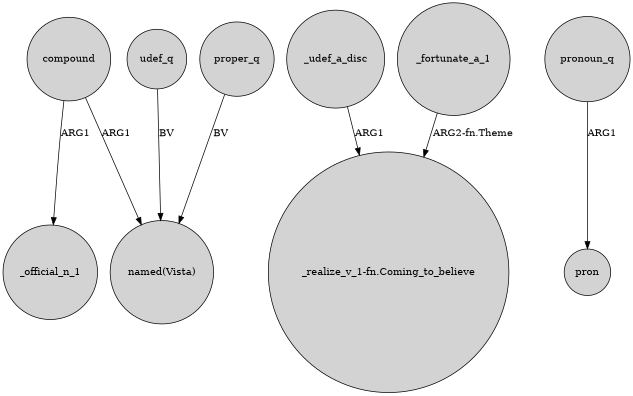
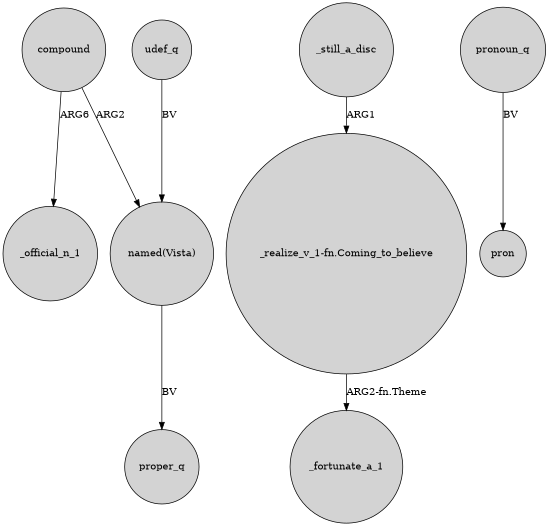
(336, 59) -> (346, 50)
(432, 131) -> (346, 389)
(76, 134) -> (75, 115)
(116, 134) -> (111, 115)
(602, 134) -> (511, 115)
(203, 155) -> (162, 364)
